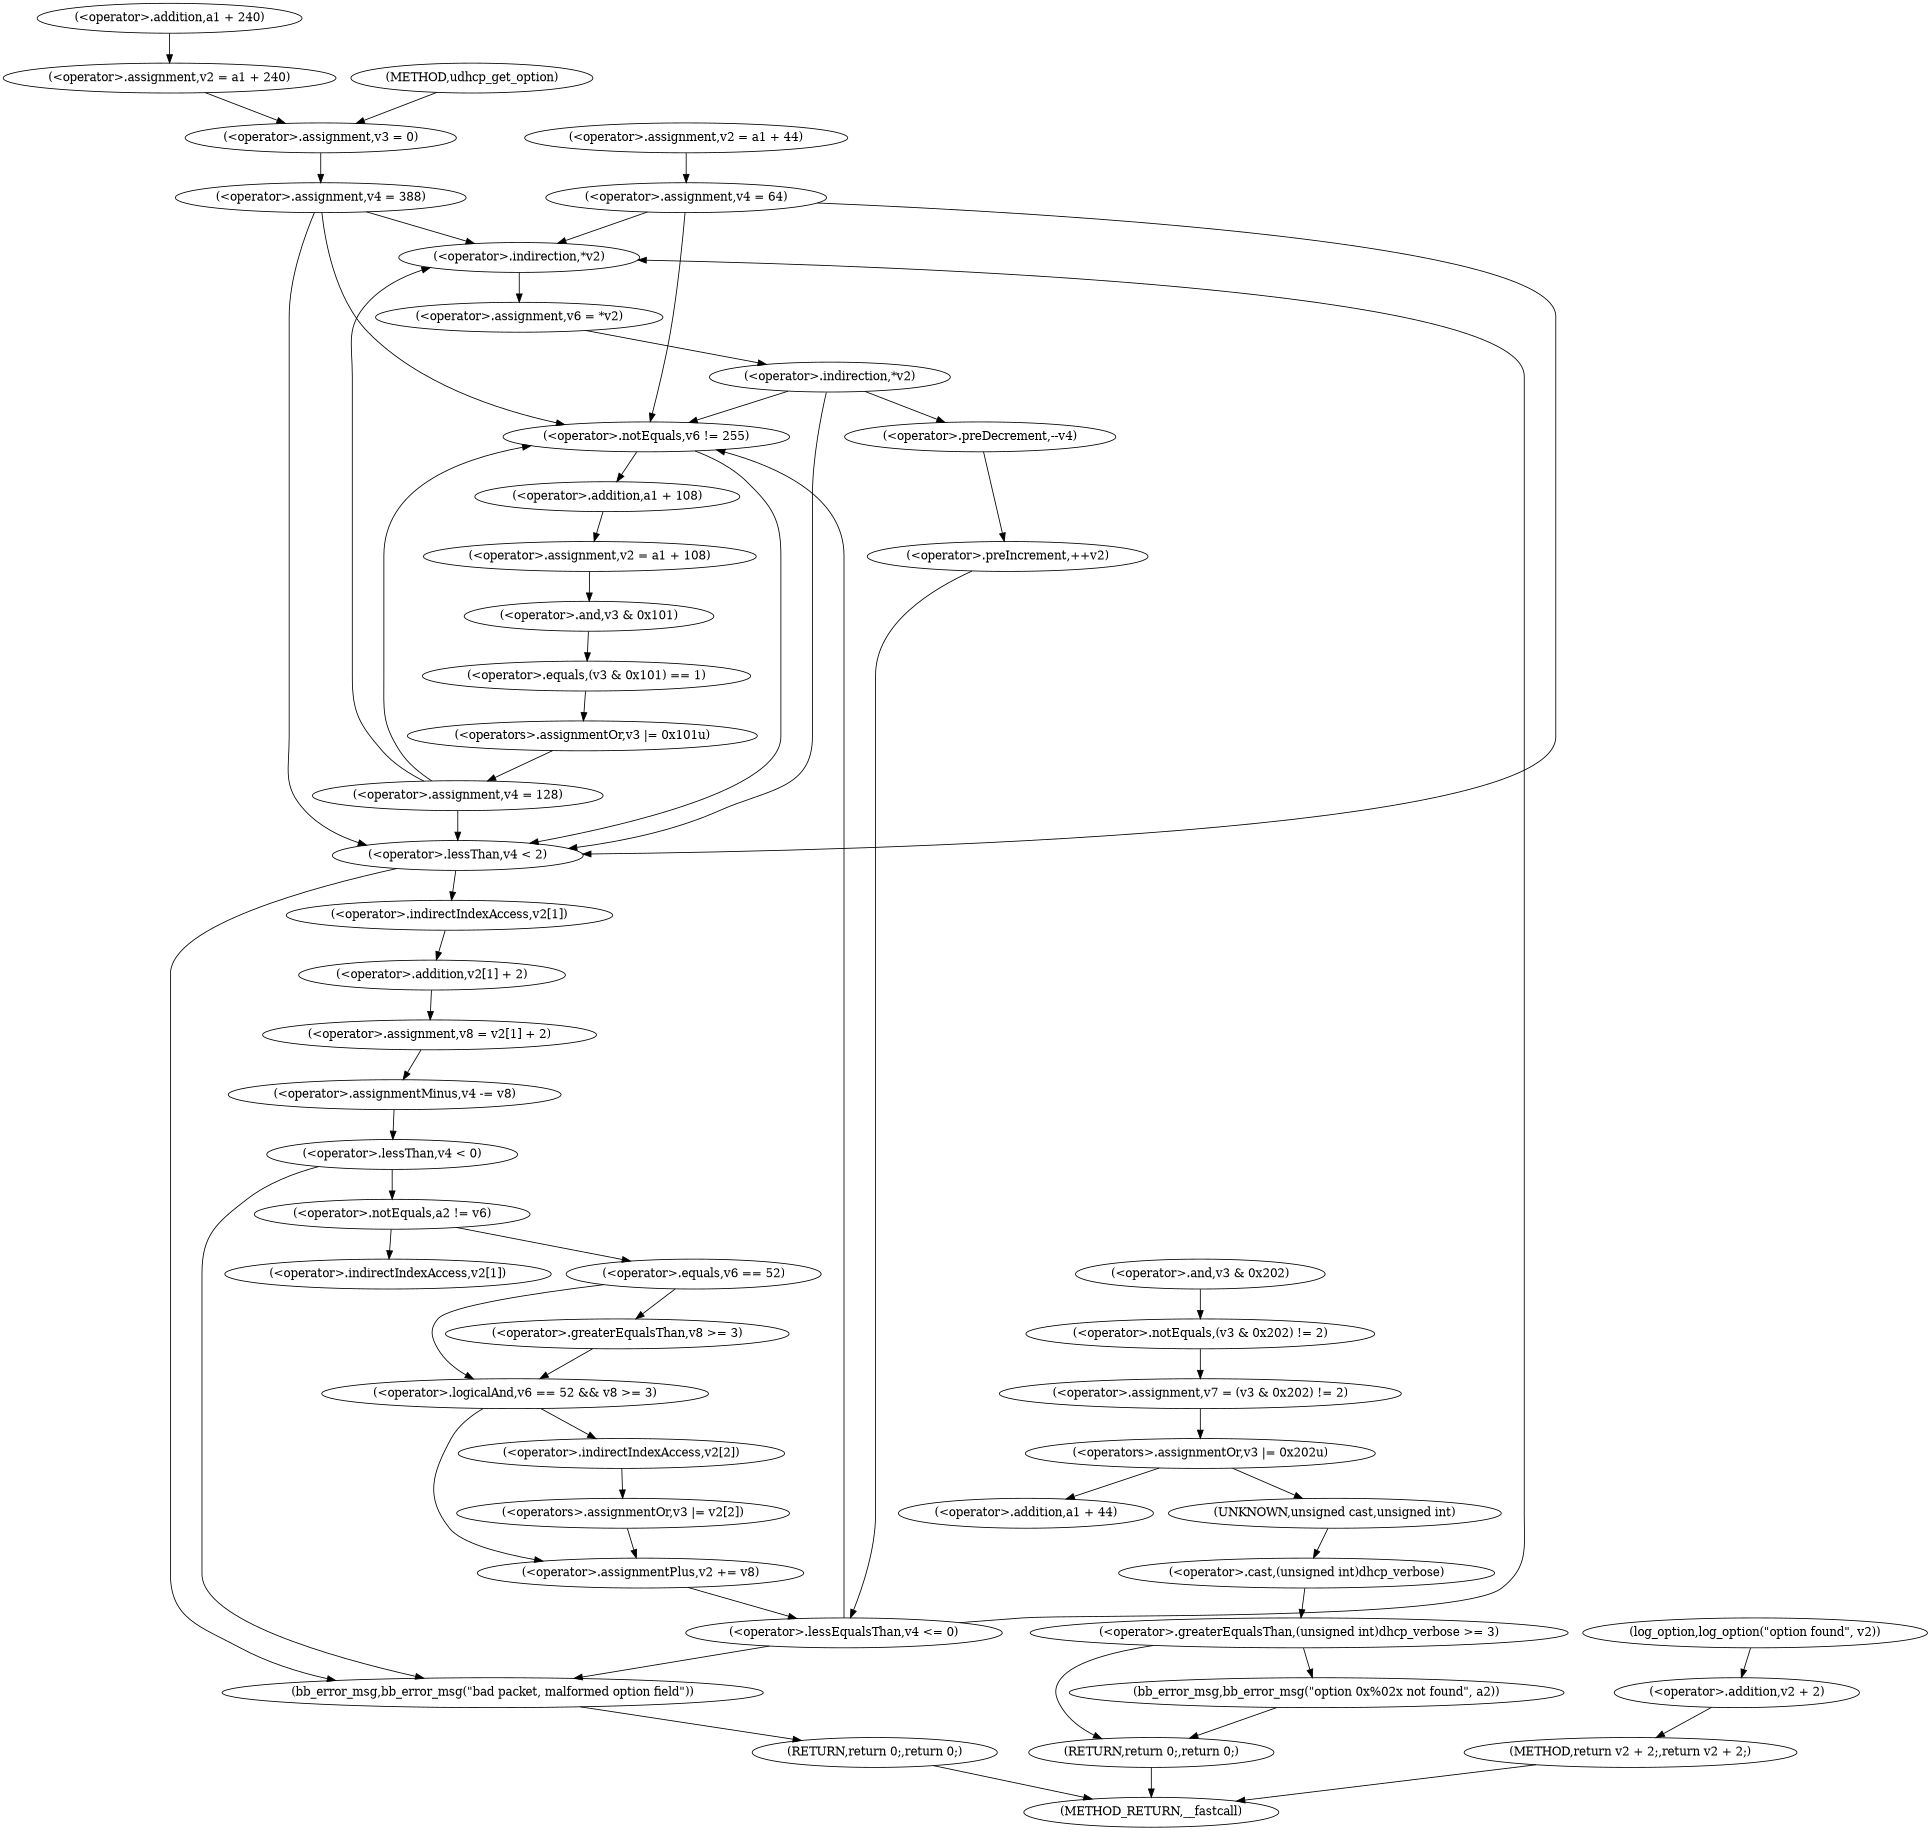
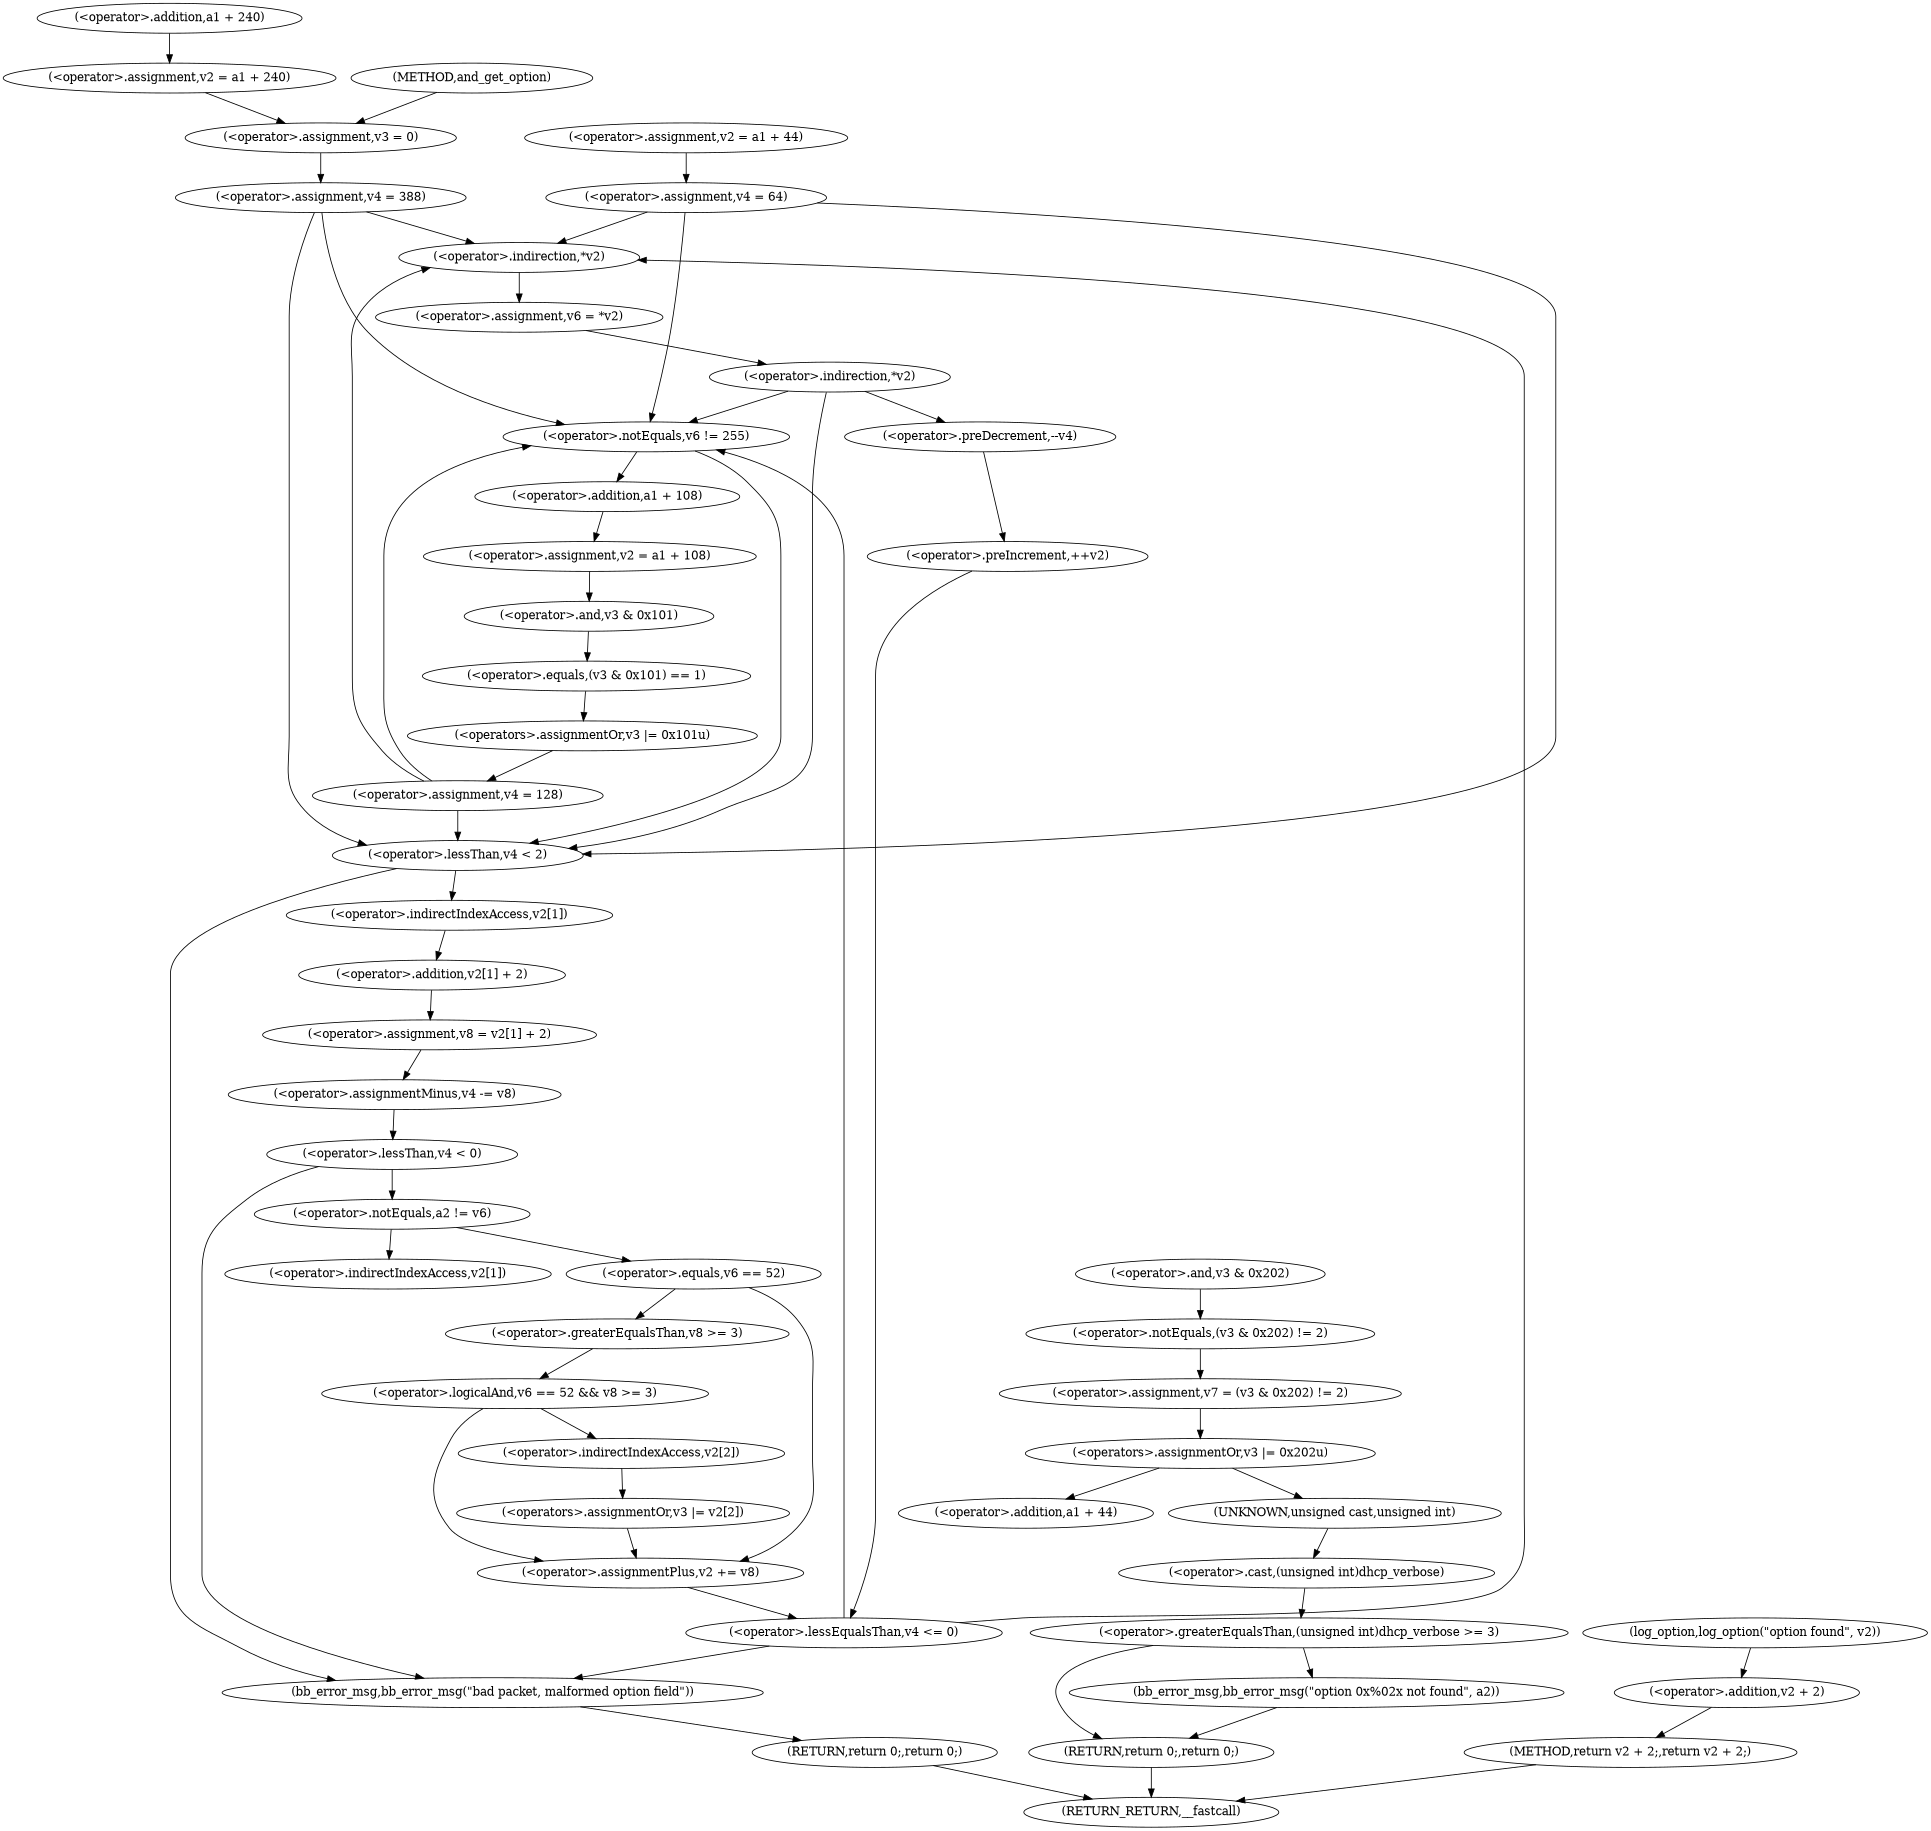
(472, 78) -> (472, 78)
(484, 1303) -> (812, 1424)
(1151, 1812) -> (1151, 1812)
